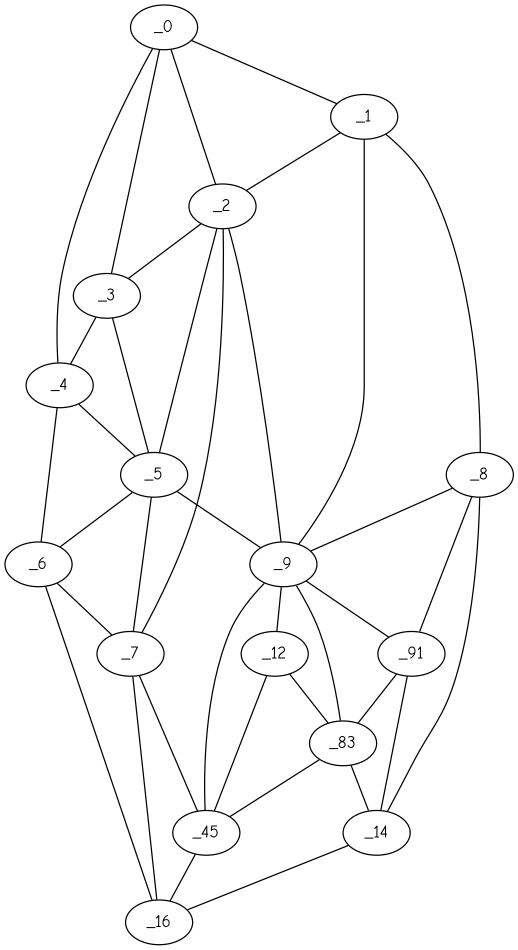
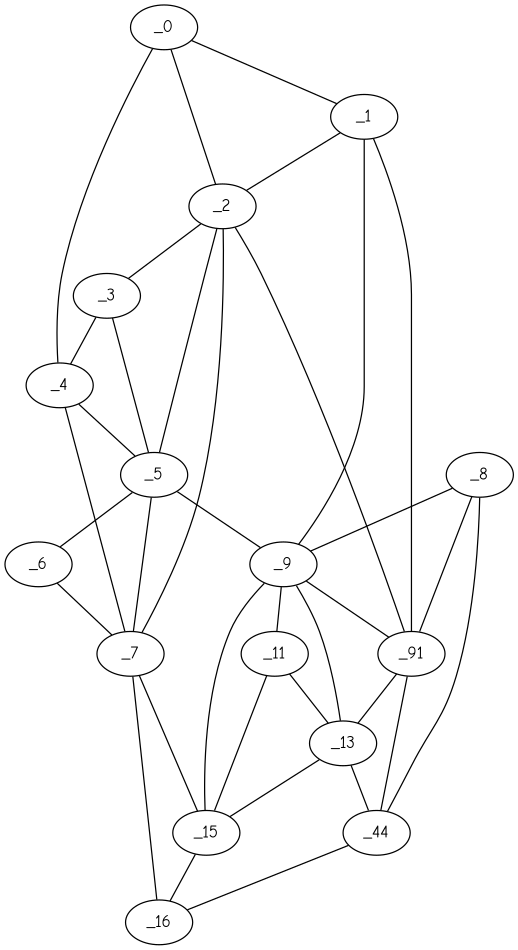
(135, 162) -> none
(463, 283) -> (411, 382)
(260, 385) -> (328, 426)
(49, 475) -> (92, 508)
(275, 654) -> (275, 654)
(99, 743) -> none
(343, 743) -> (343, 743)
(206, 833) -> (206, 833)
(377, 833) -> (377, 833)
